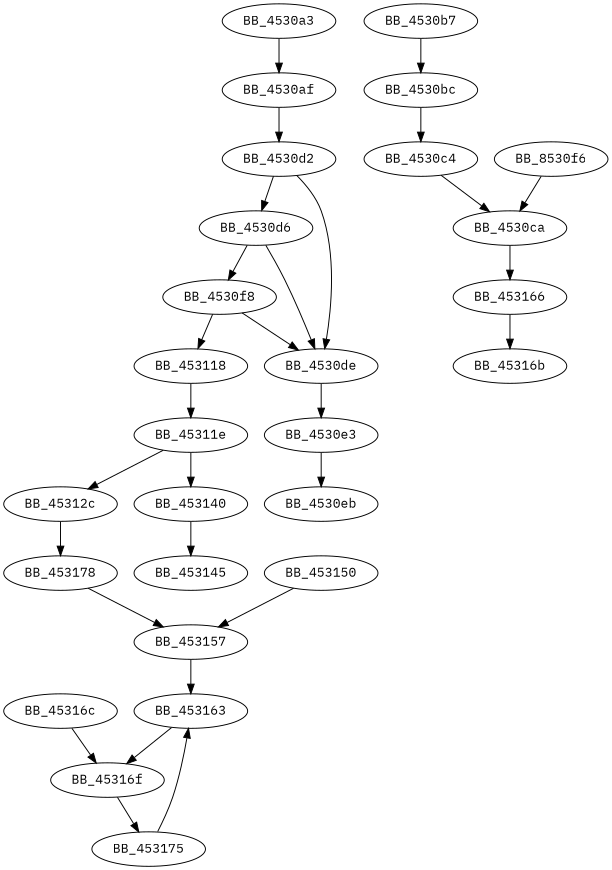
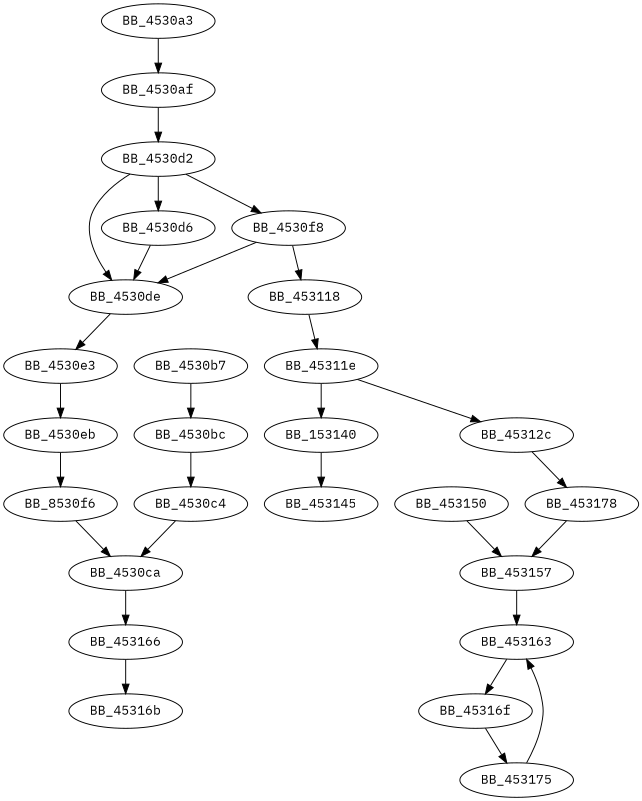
(240, 258) -> (219, 191)
none -> (61, 465)
(191, 504) -> (321, 435)
(61, 711) -> none
